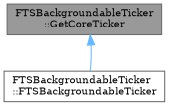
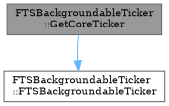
(91, 58) -> (78, 48)
